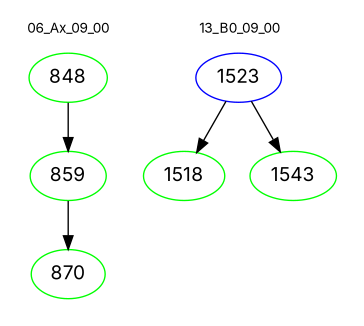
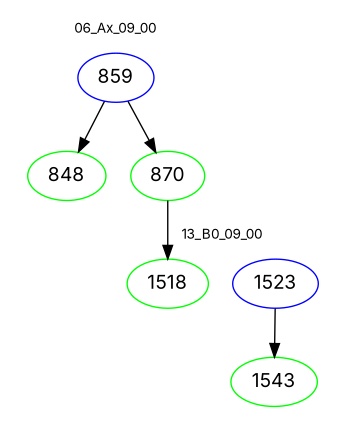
(68, 120) -> (95, 120)
(215, 121) -> (168, 231)
(68, 176) -> (116, 78)
